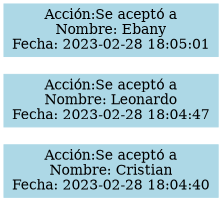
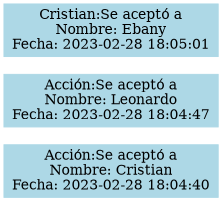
(111, 30) -> (111, 30)
